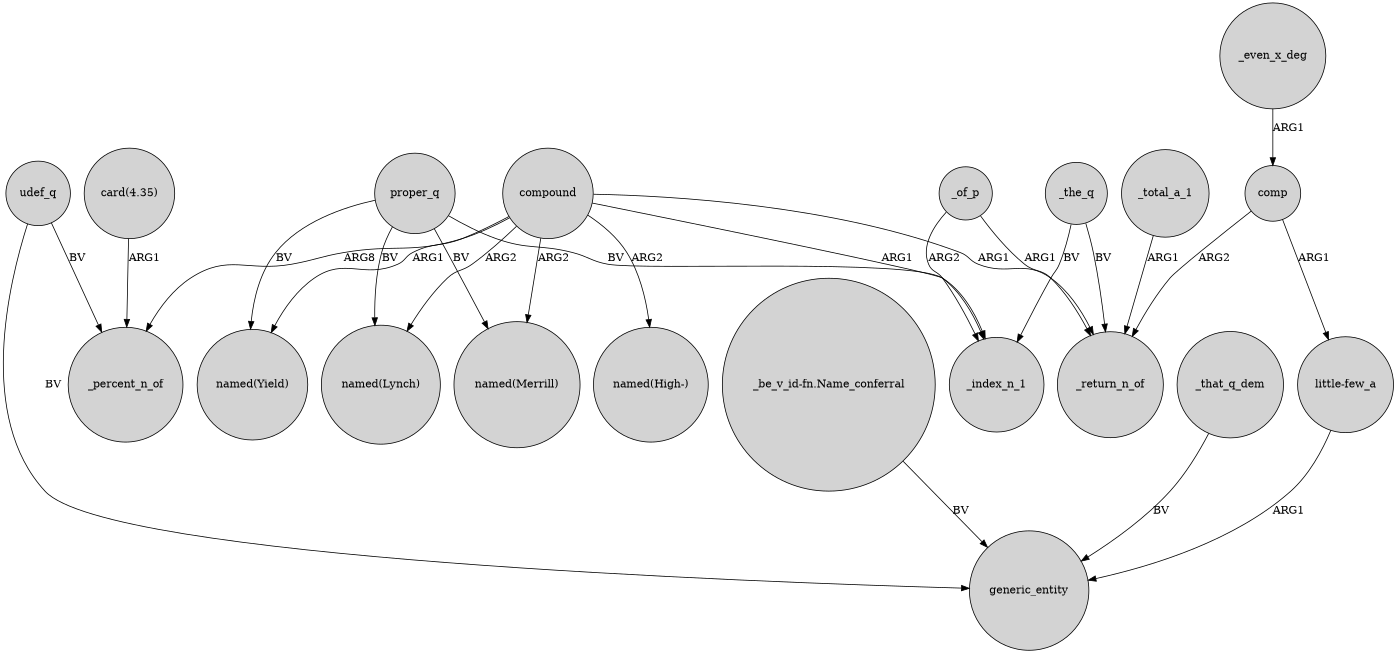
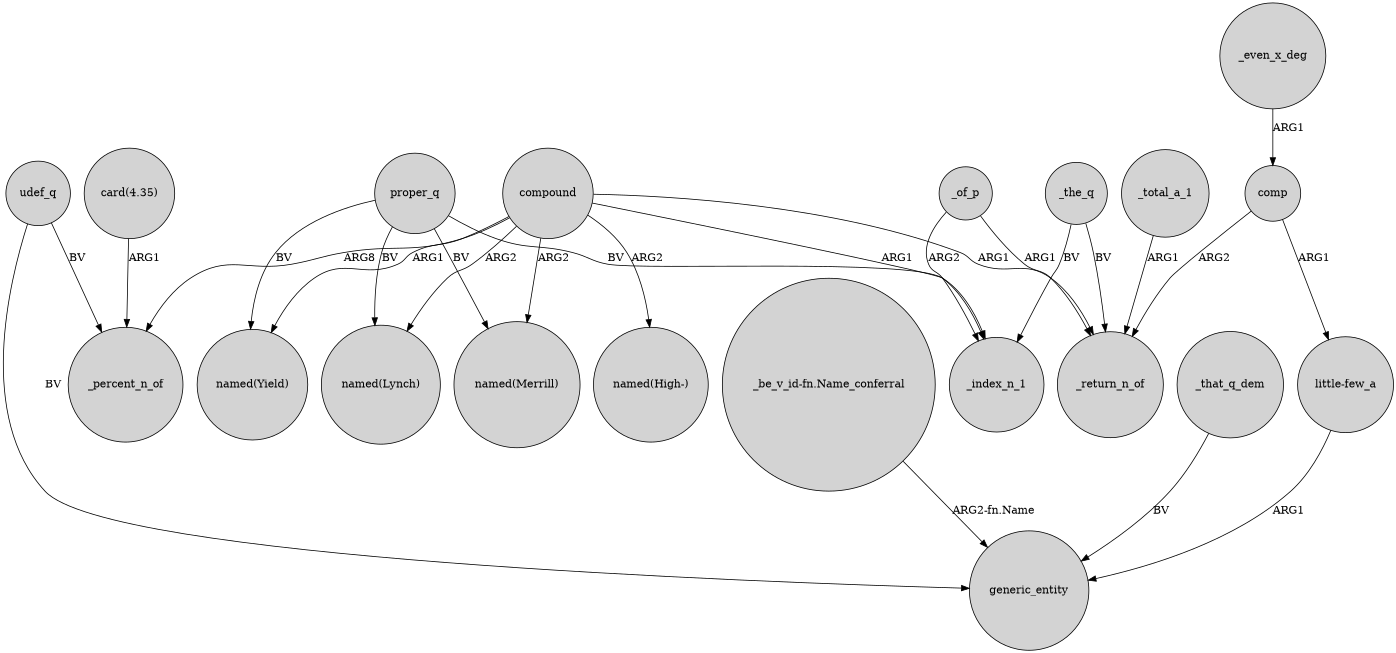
(961, 511) -> (994, 511)
